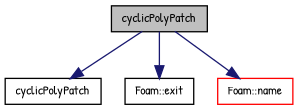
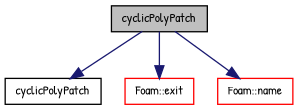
(159, 91) -> (159, 91)
